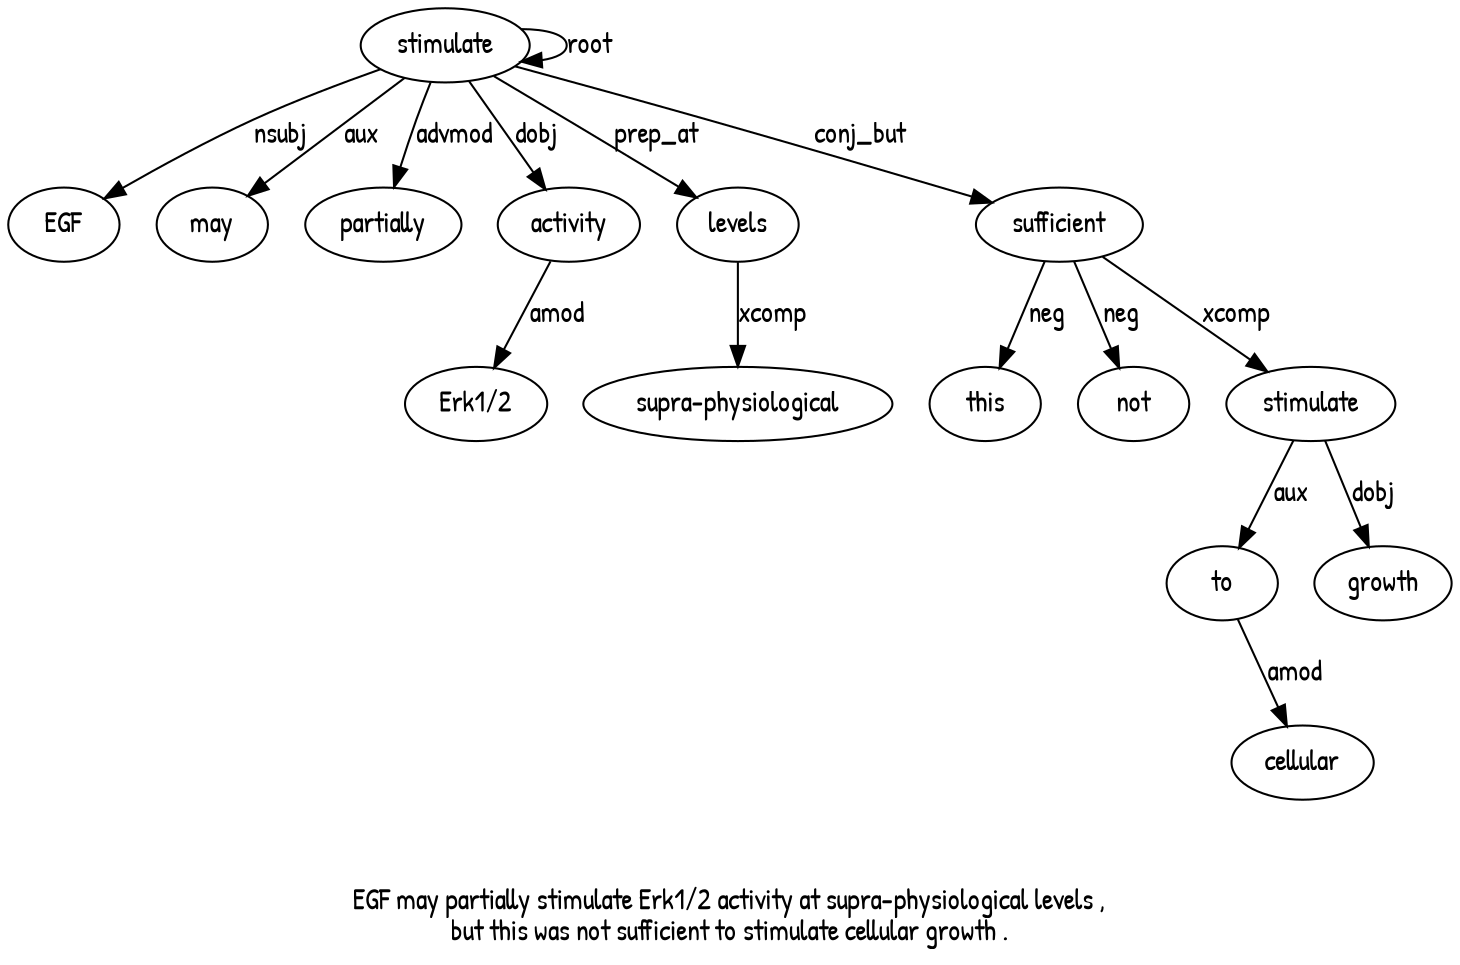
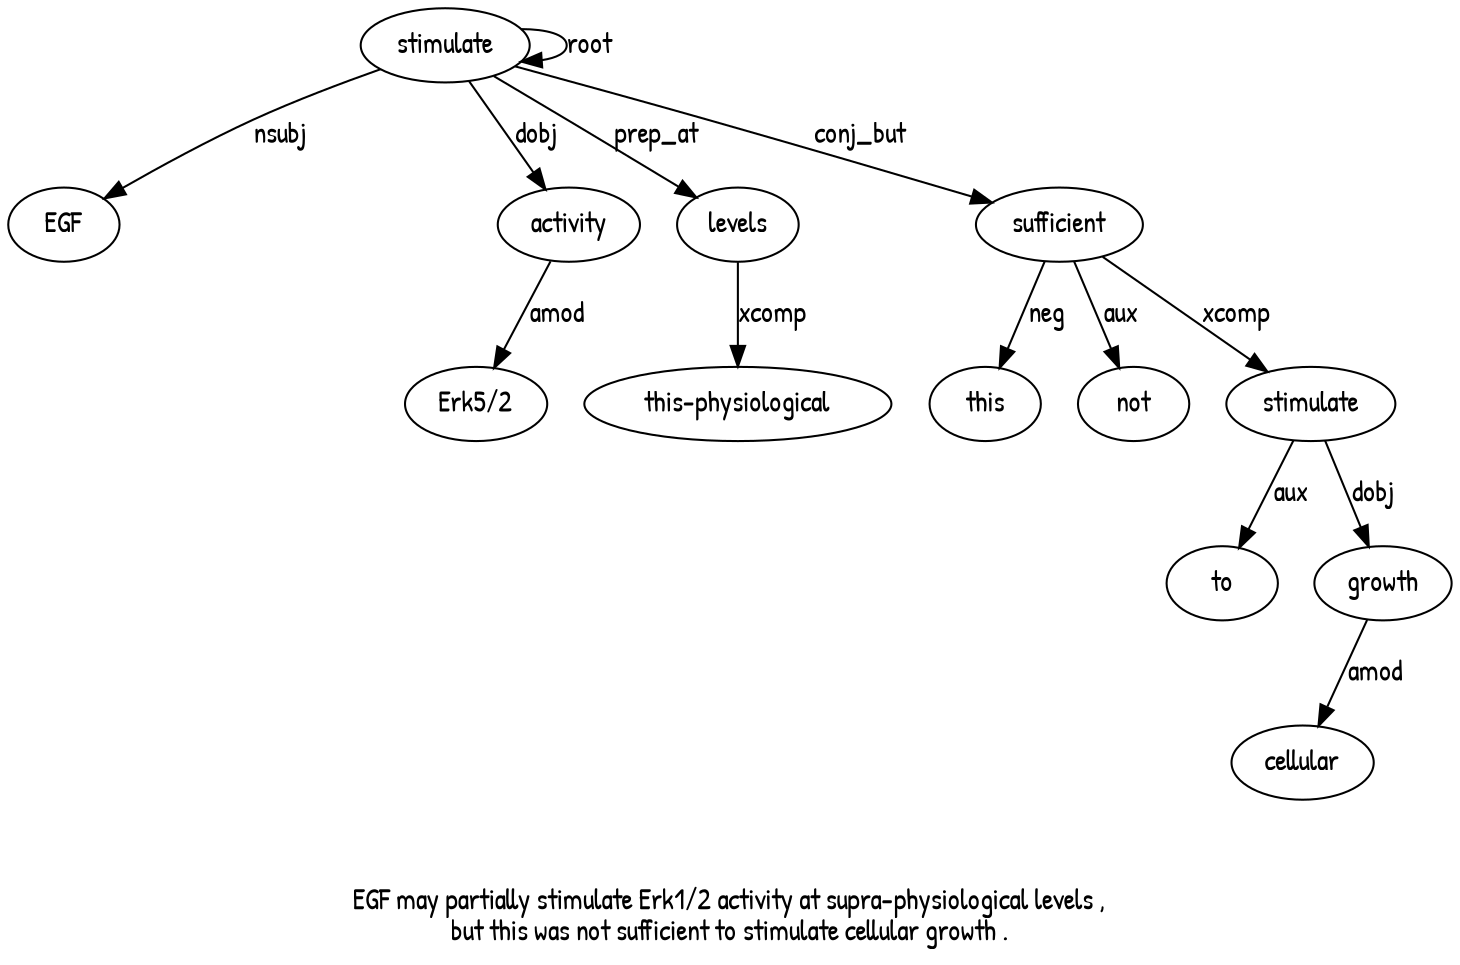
(212, 225) -> none
(383, 225) -> none
(1121, 314) -> (1121, 314)
(476, 404) -> (476, 404)
(738, 404) -> (738, 404)
(1258, 663) -> (1347, 663)
